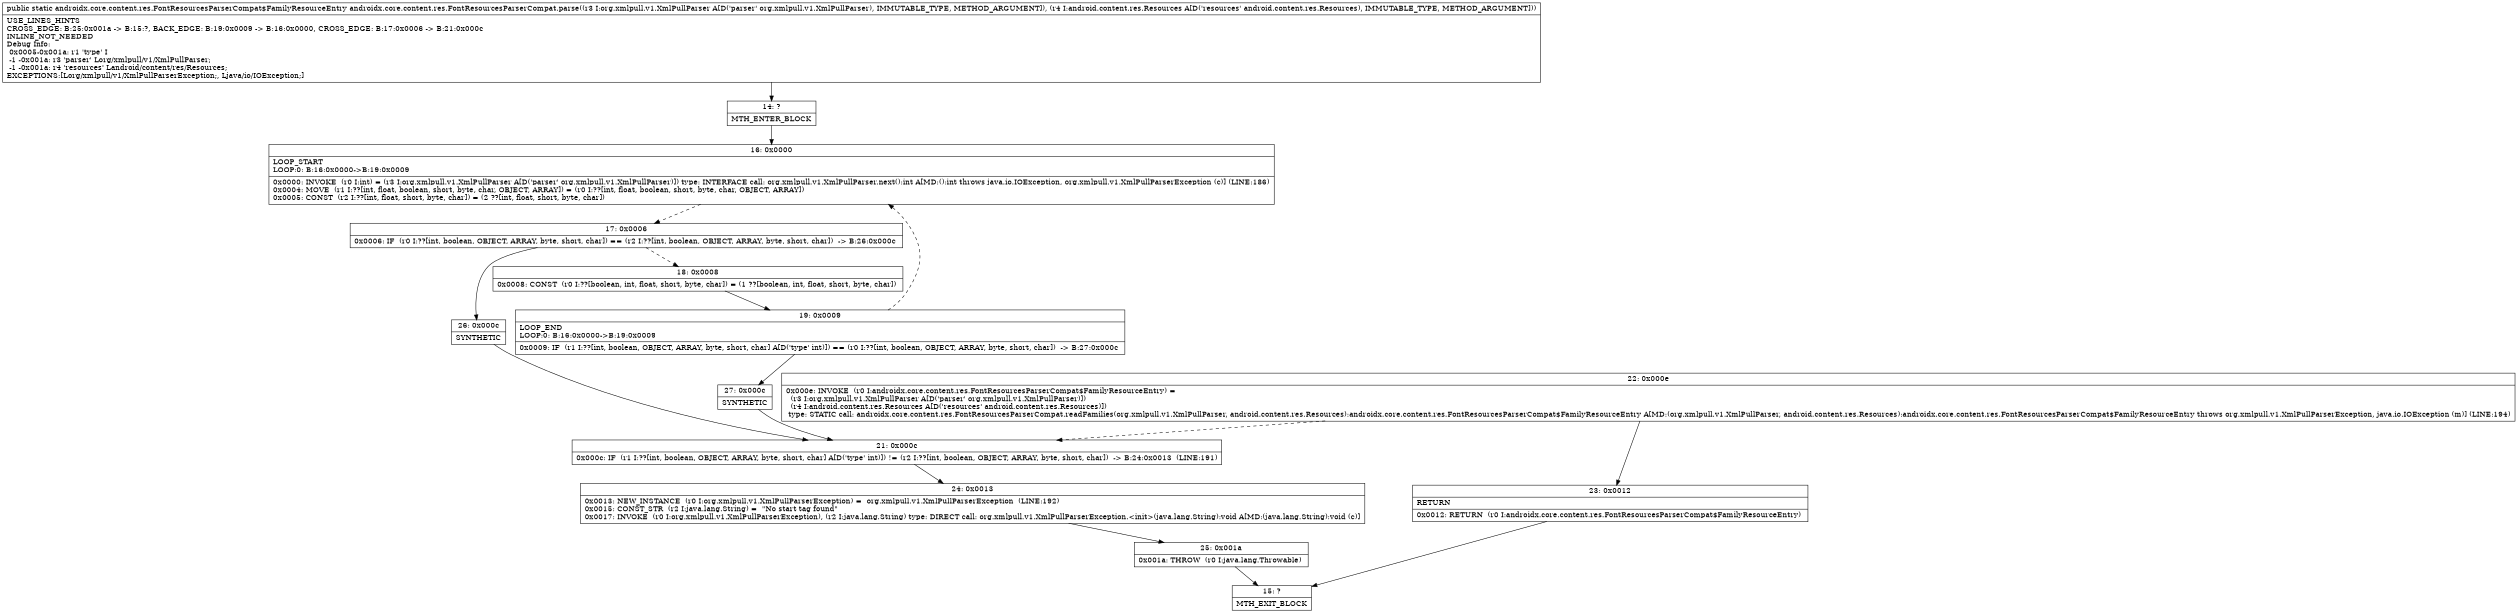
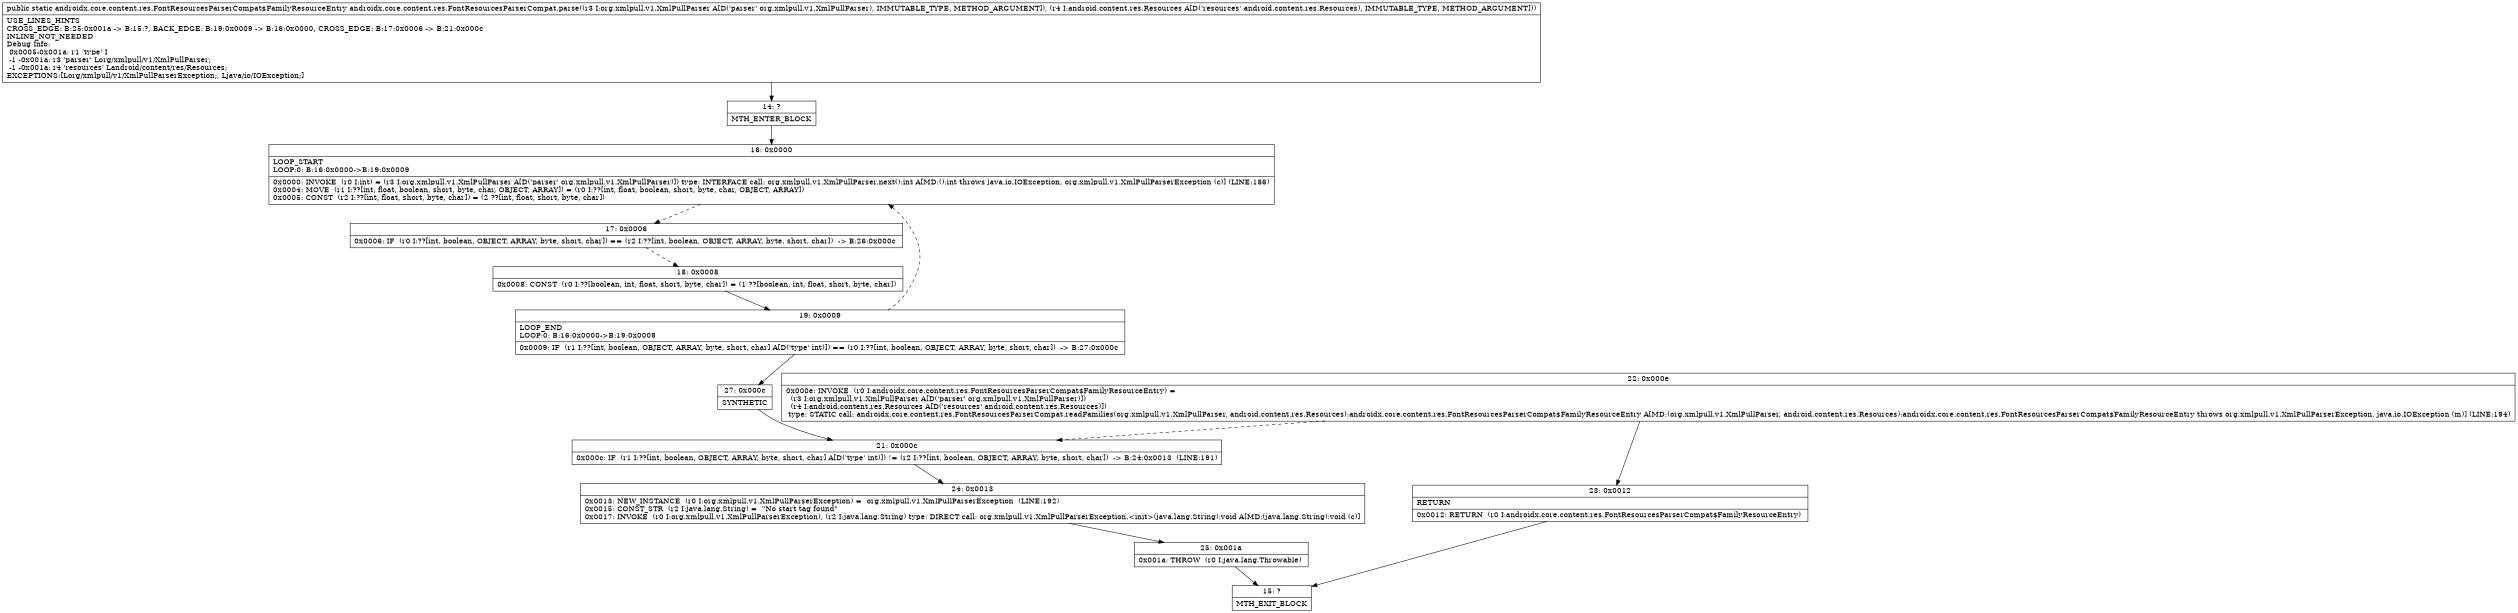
(479, 332) -> none
